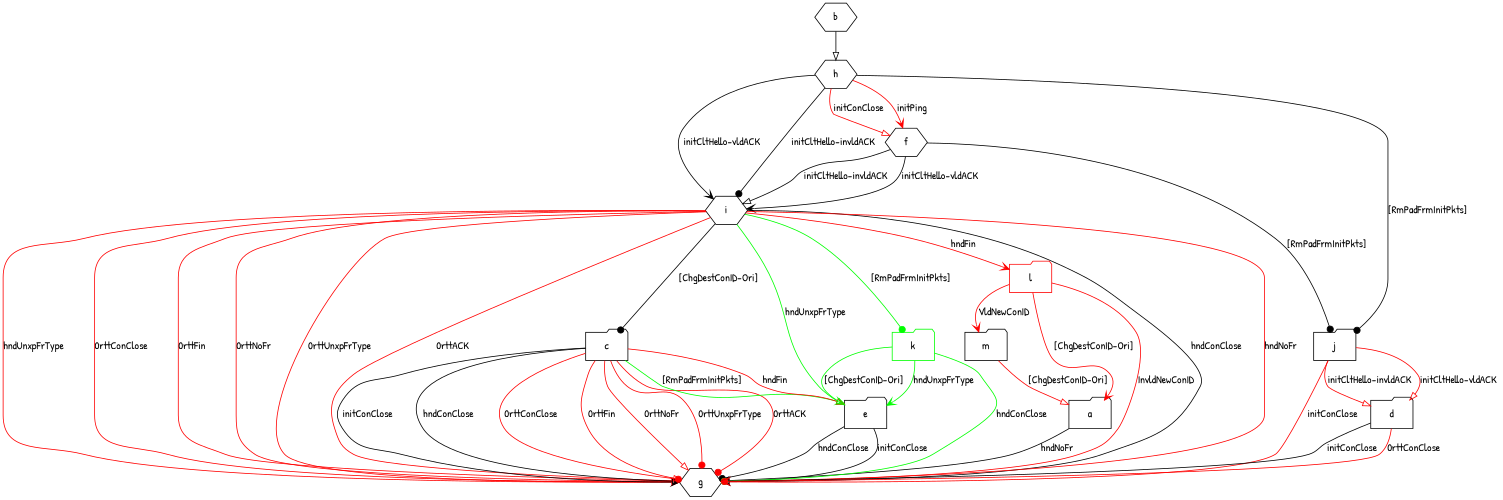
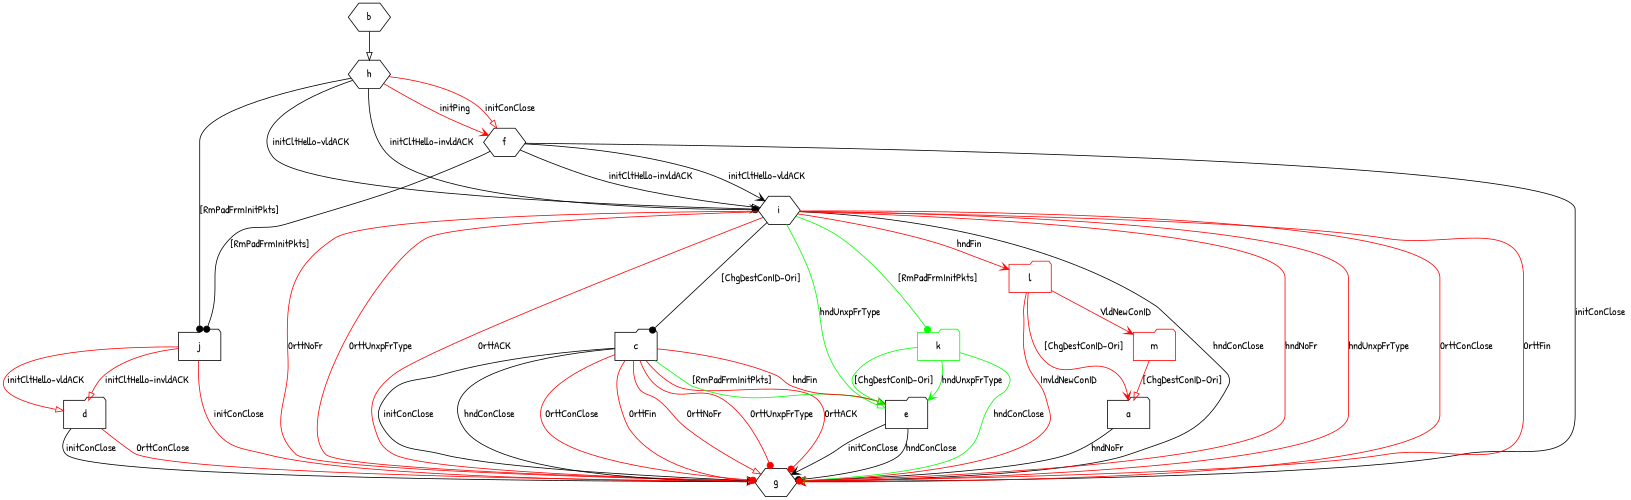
none -> (1549, 197)
(986, 346) -> (1154, 346)
(914, 462) -> (957, 457)
